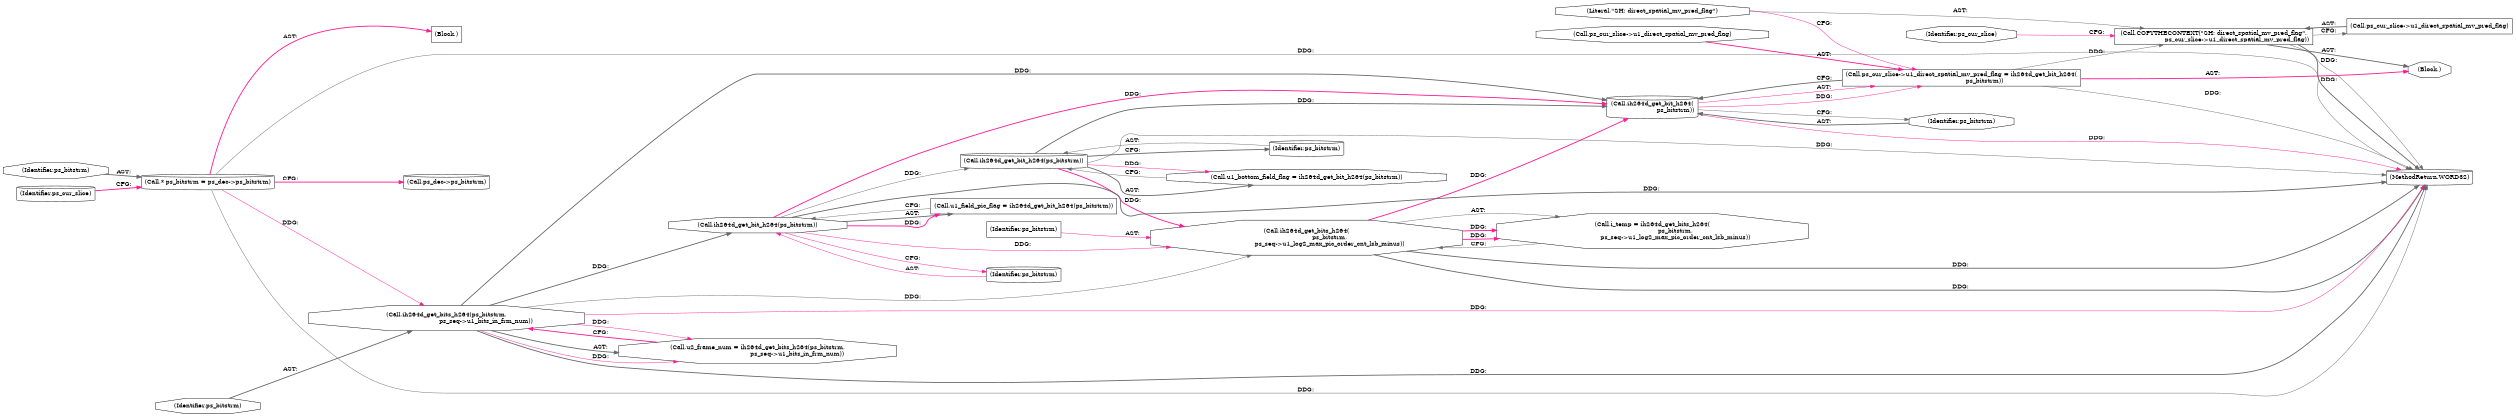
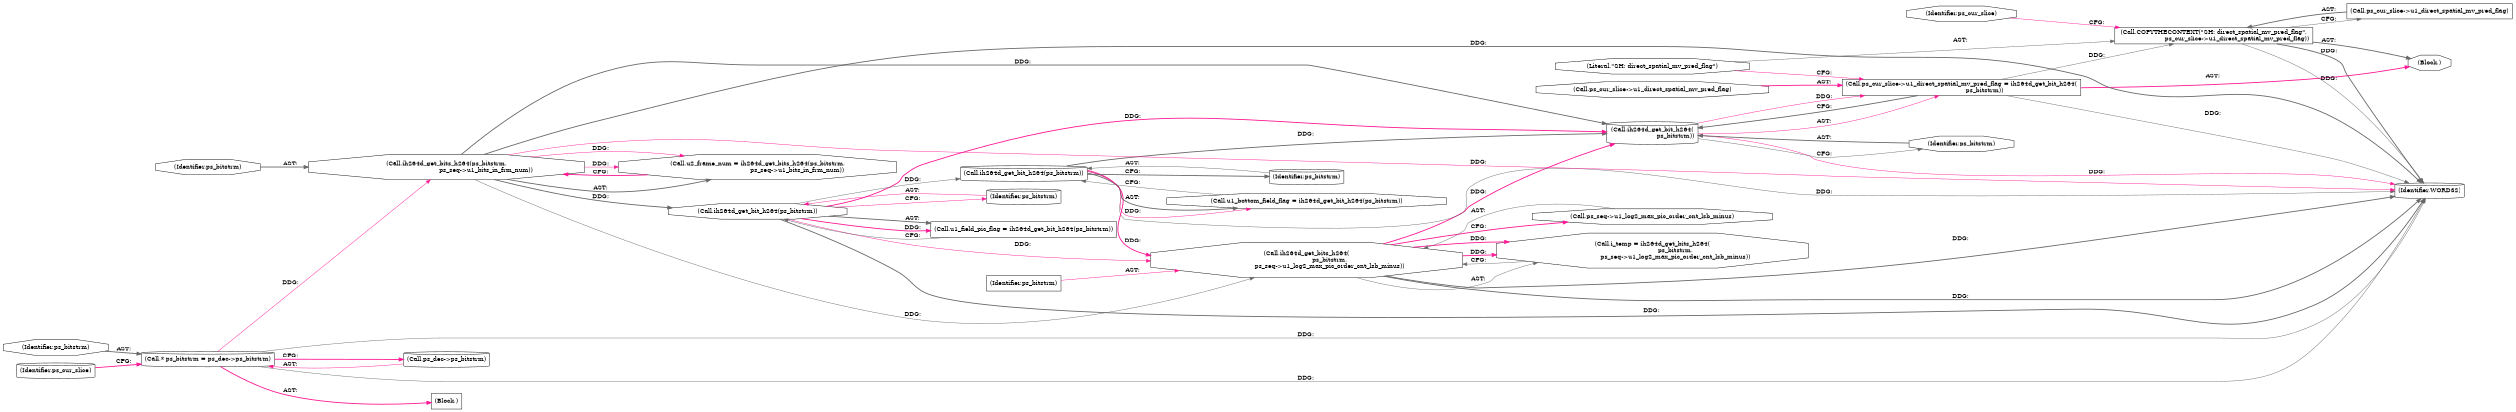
(2430, 177) -> (2430, 191)
none -> (1652, 217)
none -> (338, 368)
